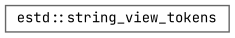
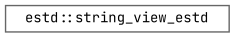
(117, 19) -> (117, 19)
